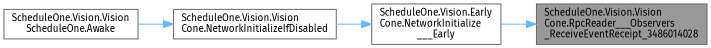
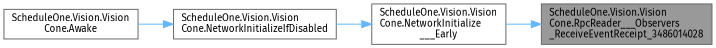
(71, 24) -> (71, 24)
(436, 24) -> (439, 24)
